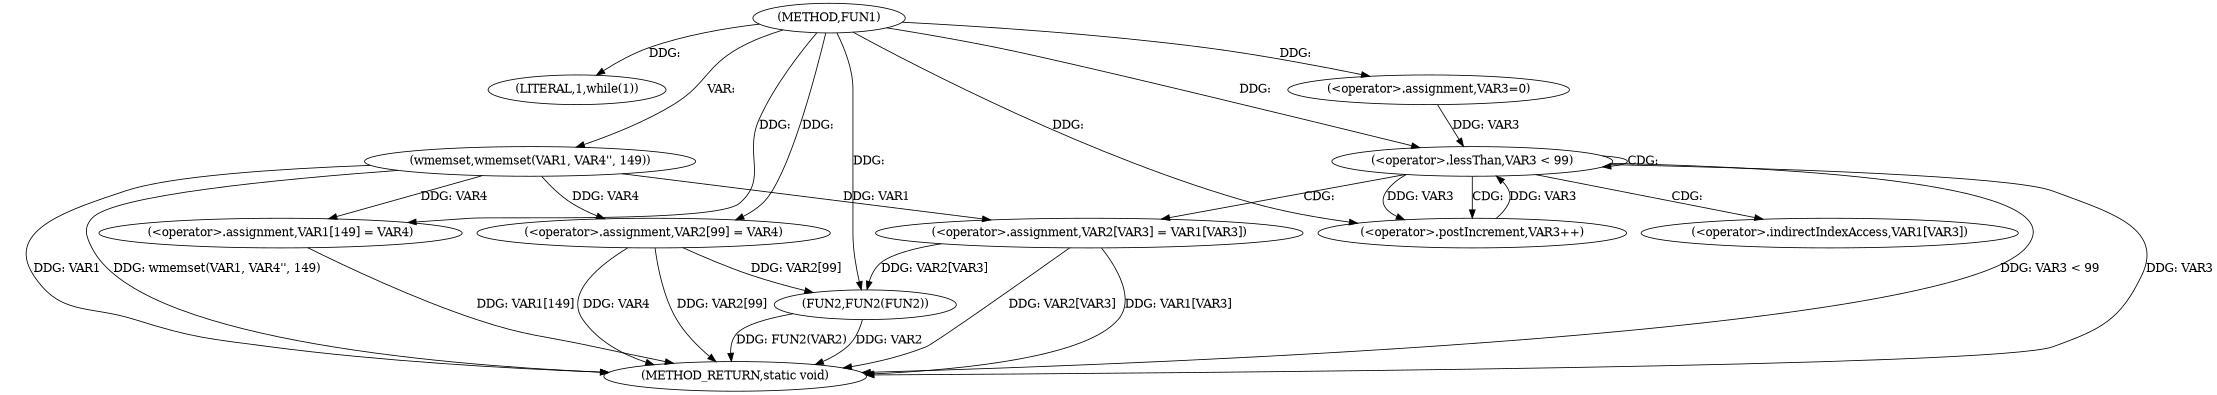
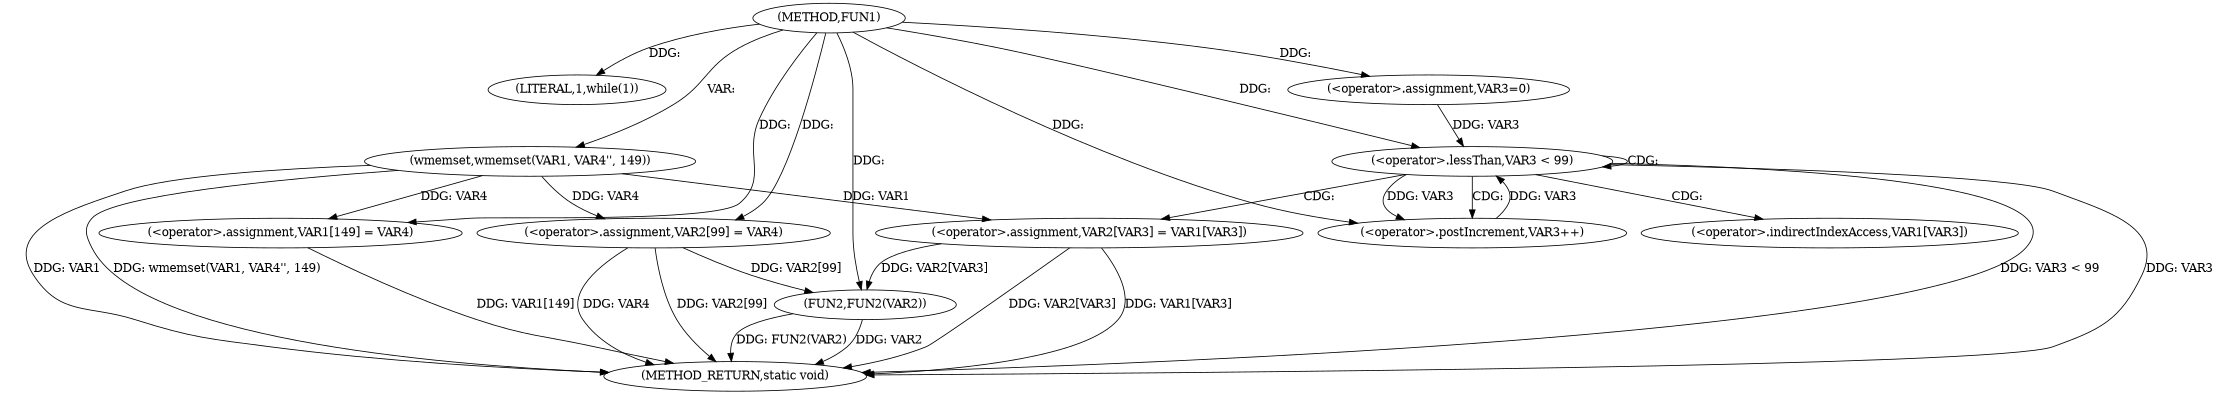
(865, 305) -> (865, 305)
